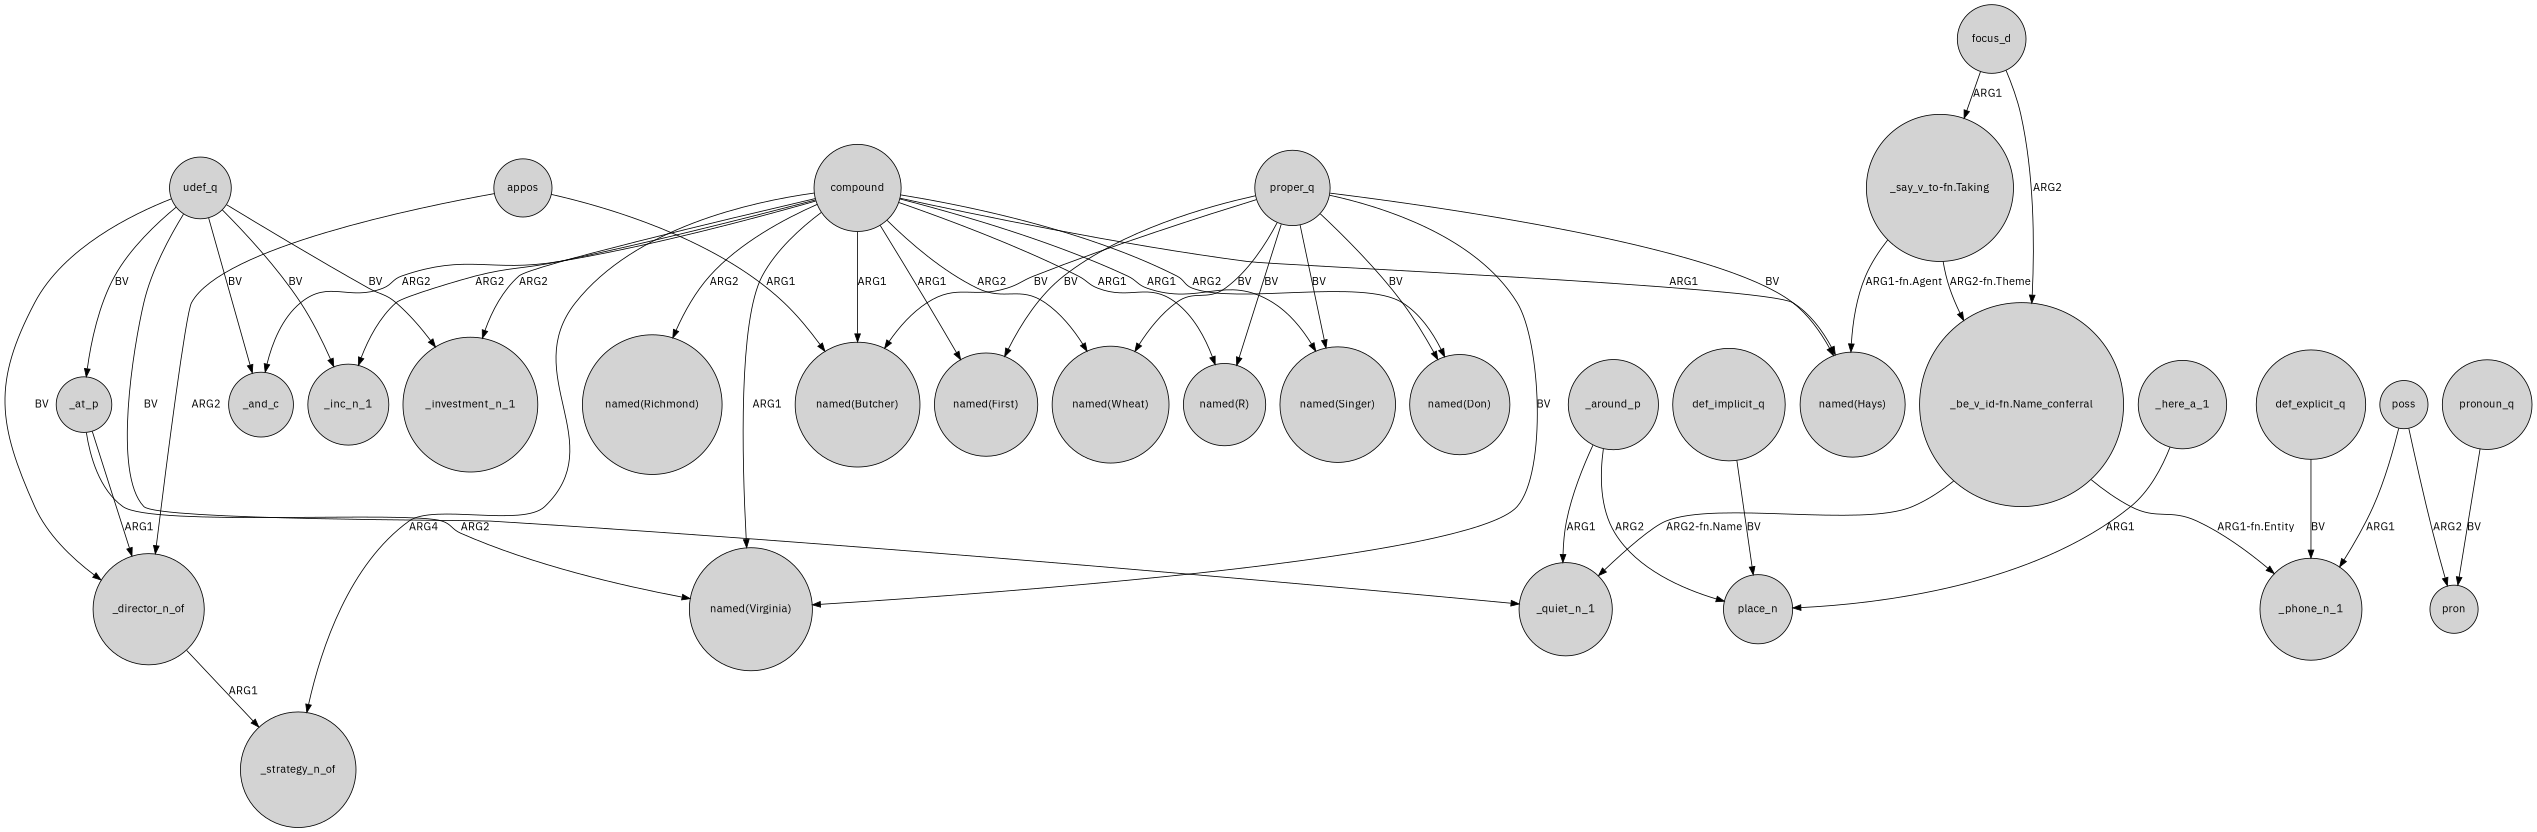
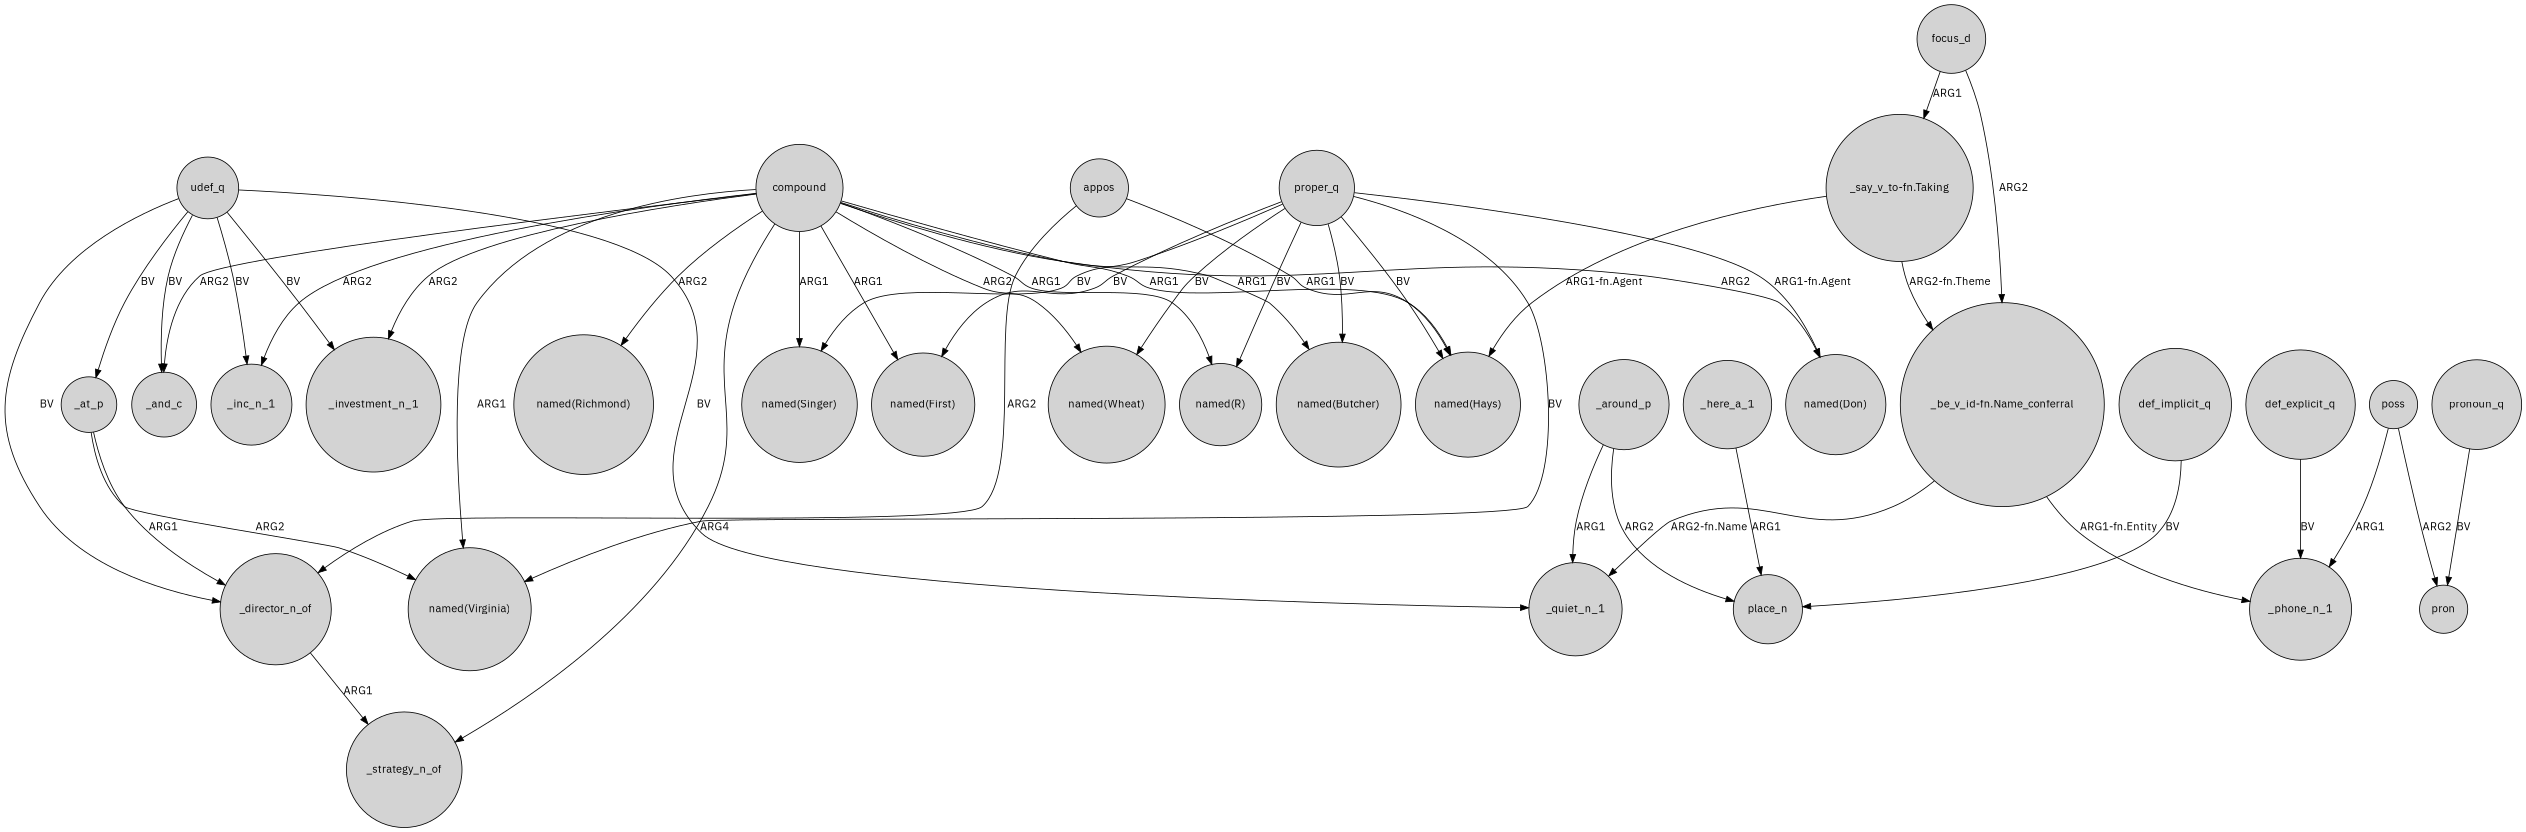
(700, 246) -> (1299, 283)
(1396, 282) -> (1813, 282)
